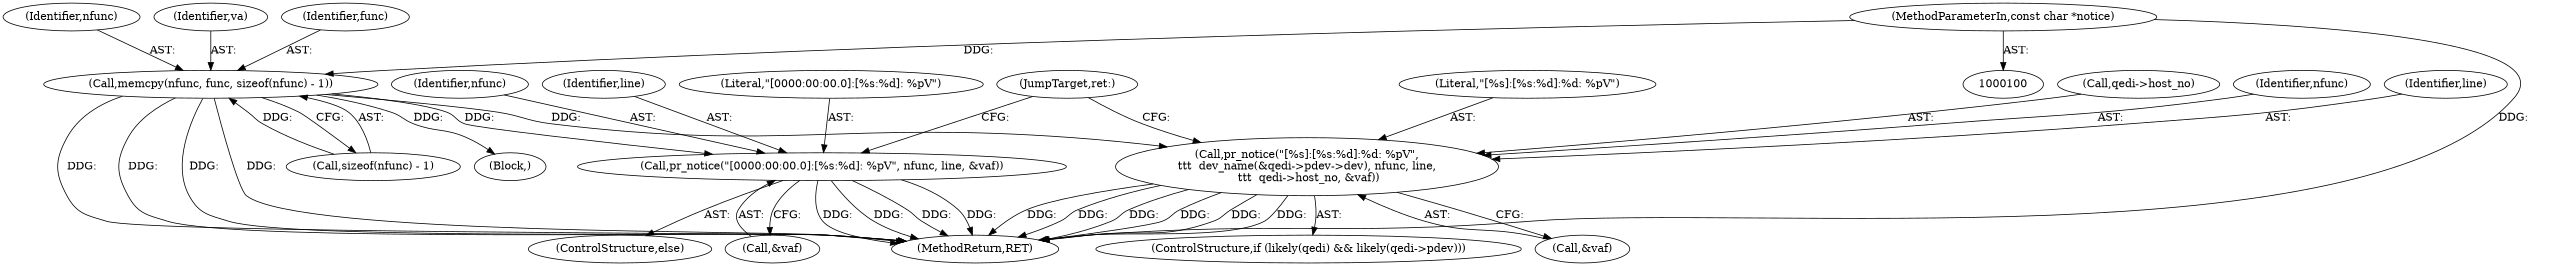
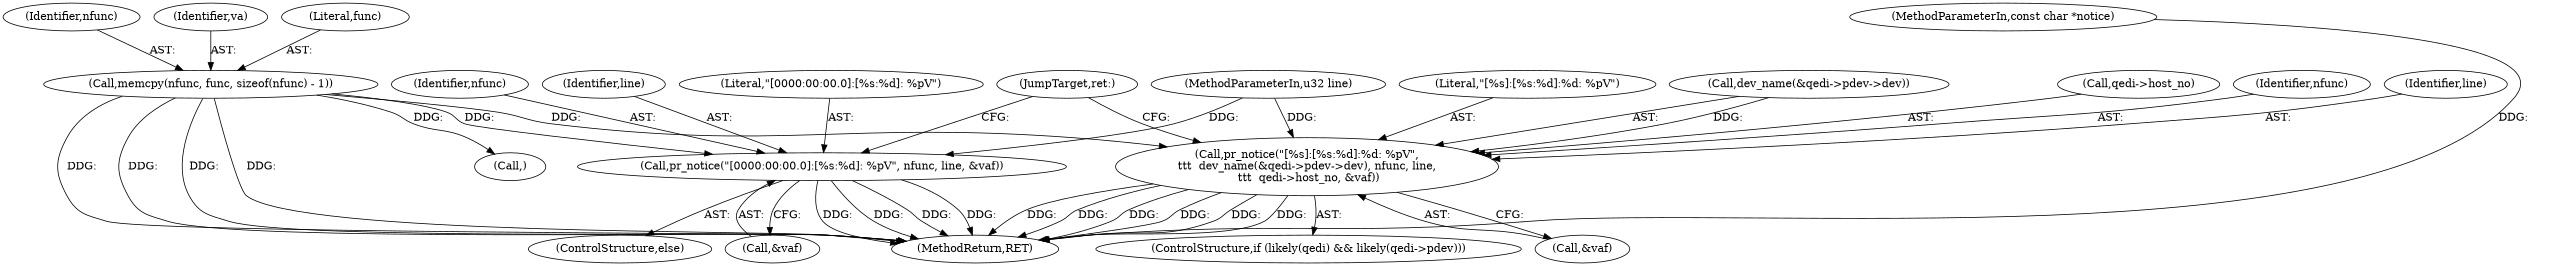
(345, 17) -> (345, 17)
(1094, 41) -> none
none -> (1268, 84)
none -> (1809, 84)
(2003, 84) -> none
(373, 167) -> none
(510, 167) -> (510, 167)
